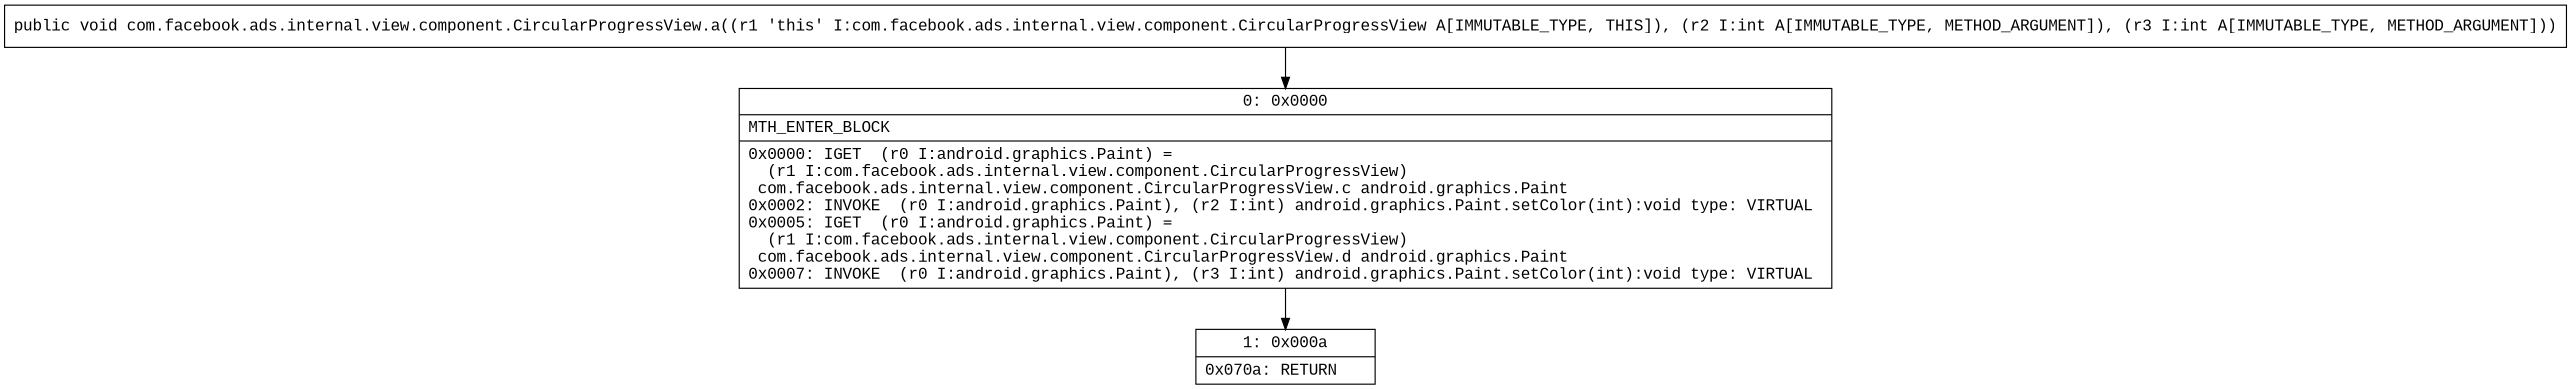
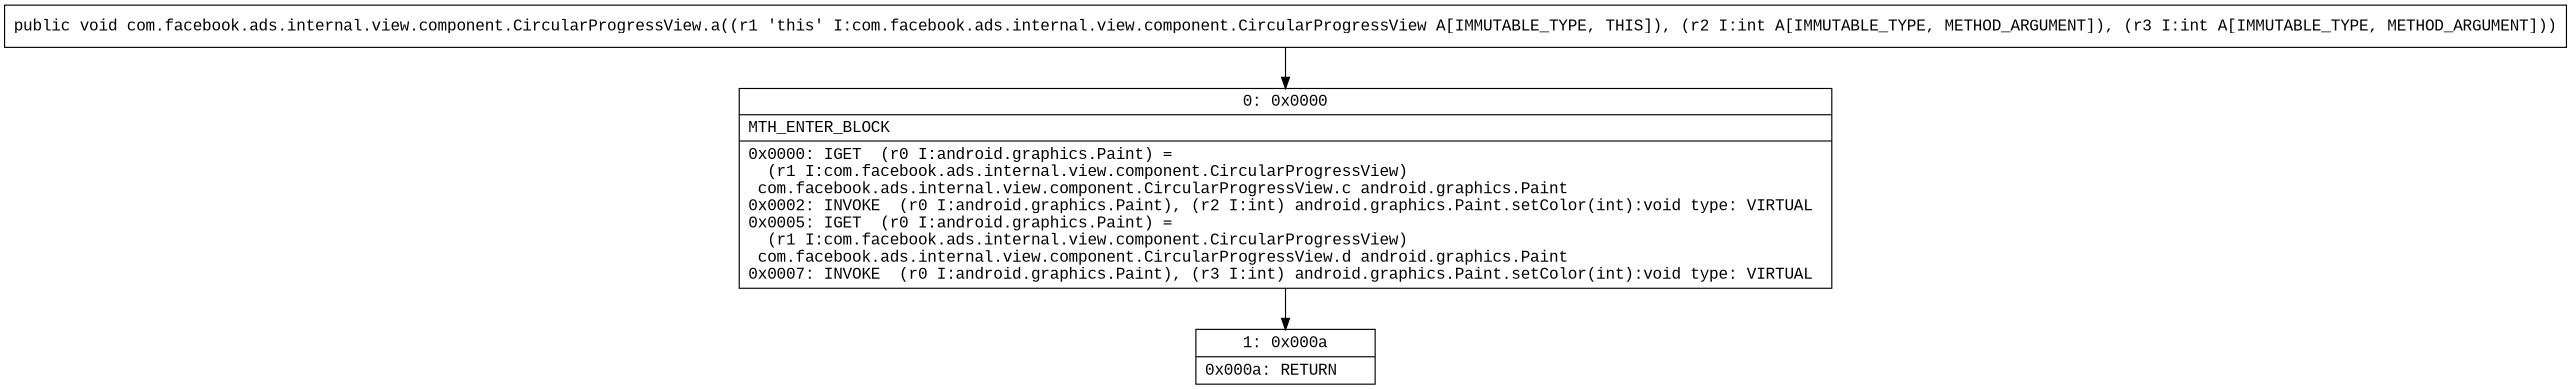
(1286, 370) -> (1286, 370)
